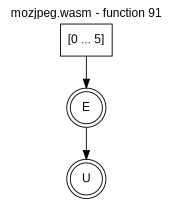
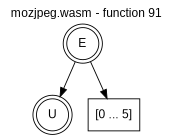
(86, 68) -> (97, 76)
